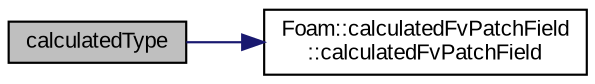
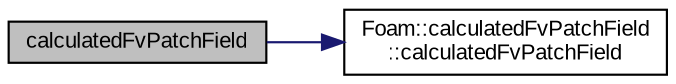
(97, 42) -> (137, 42)
